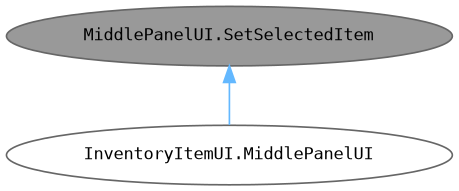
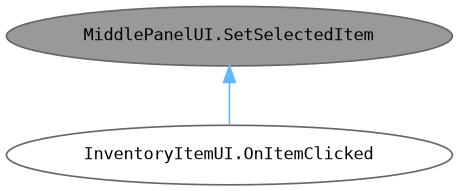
(229, 155) -> (229, 155)
